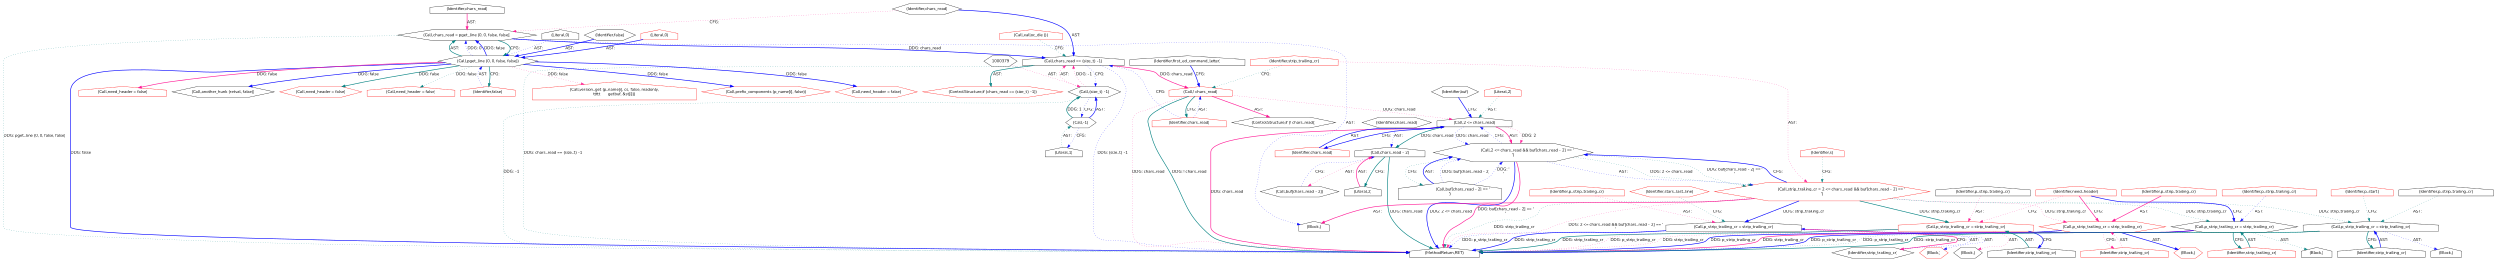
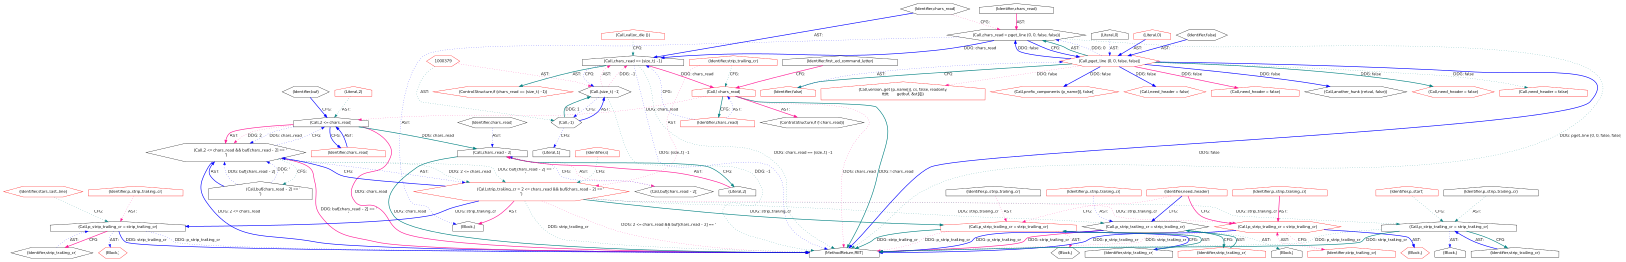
(508, 45) -> (1051, 51)
(488, 61) -> (1110, 61)
(1001, 61) -> (443, 61)
(1195, 74) -> (781, 76)
(1062, 136) -> (465, 108)
